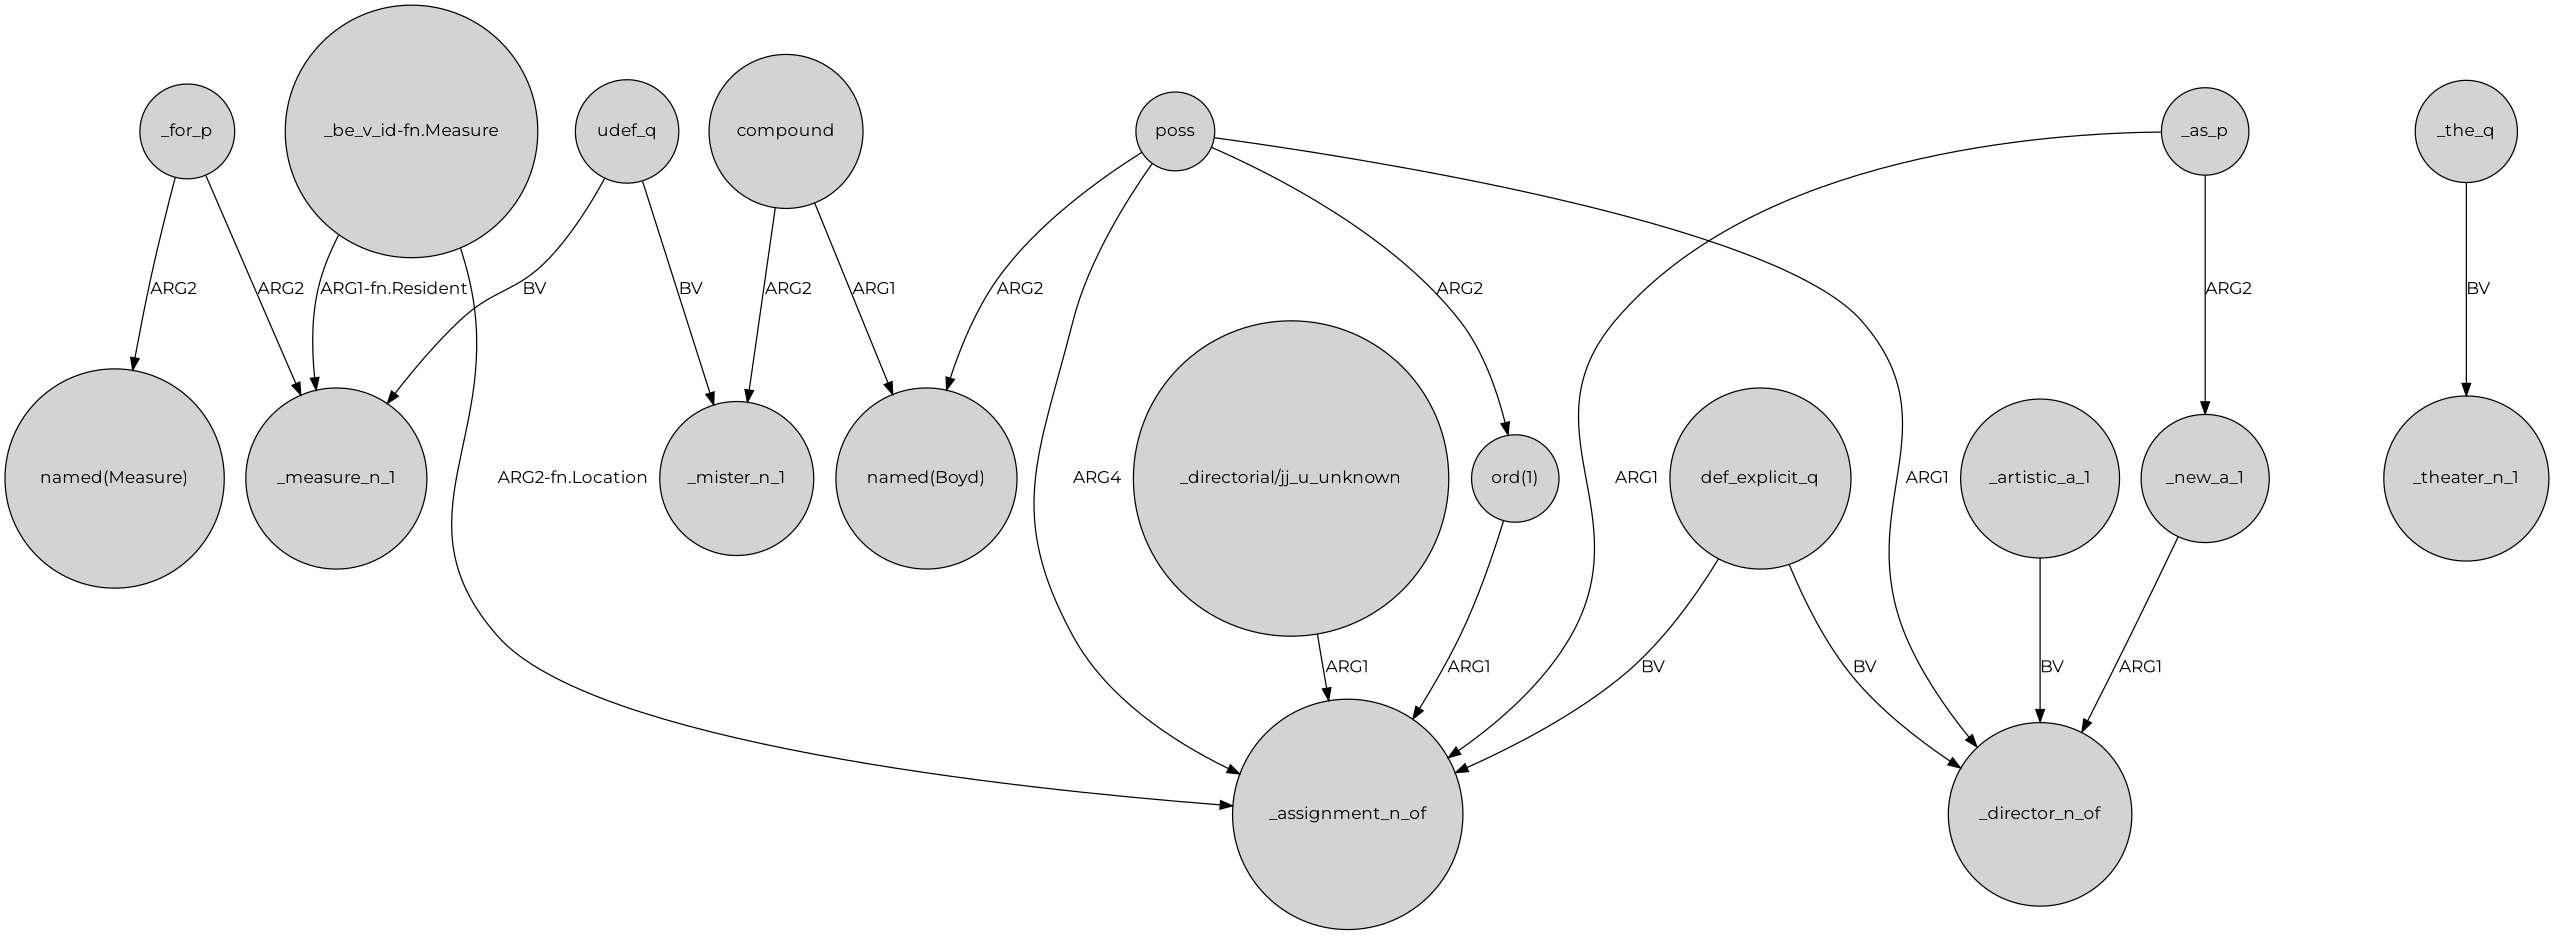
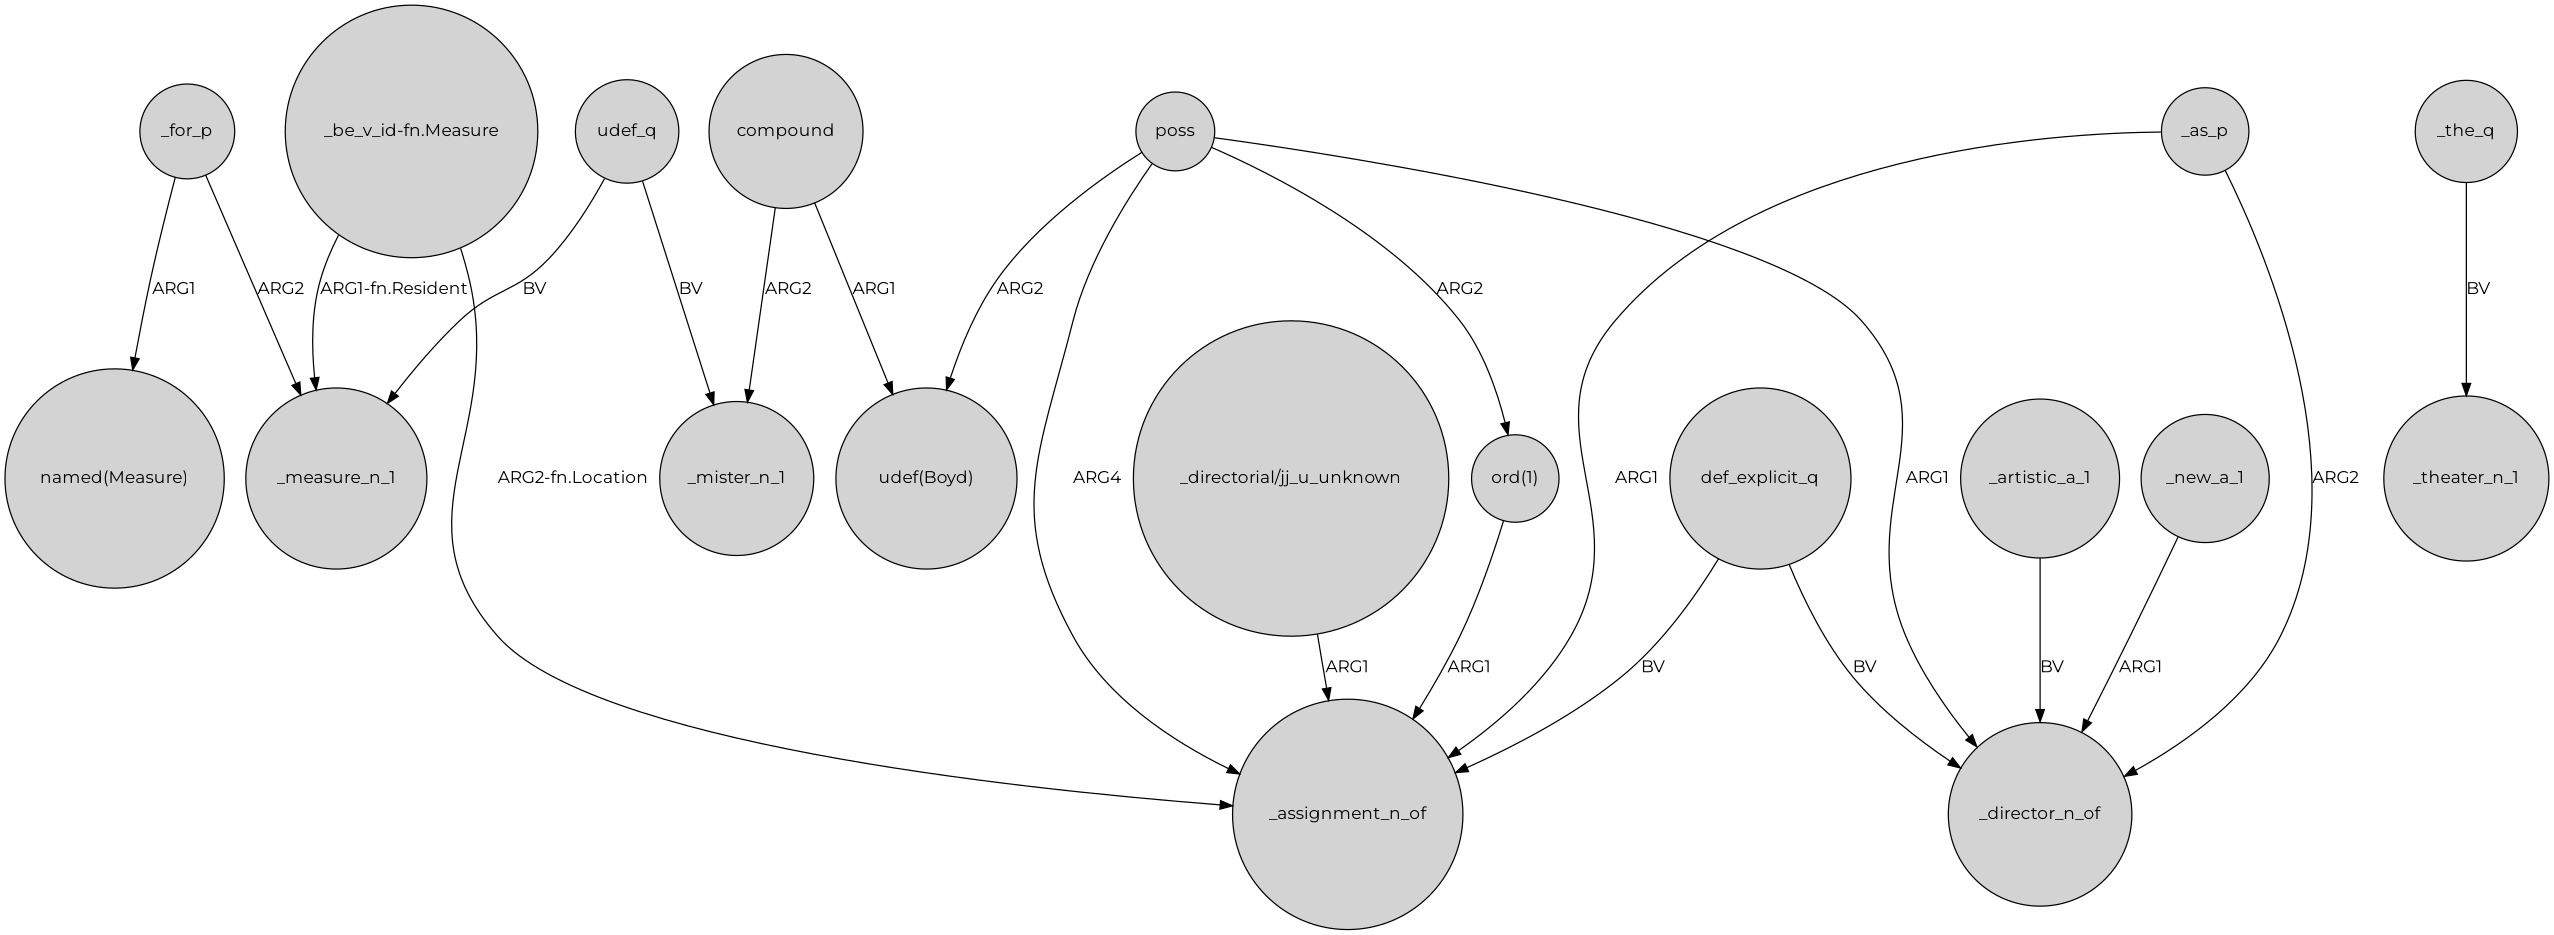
(174, 289) -> (174, 289)
(2205, 289) -> (2311, 499)
(926, 479) -> (926, 479)
